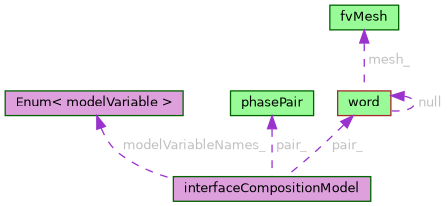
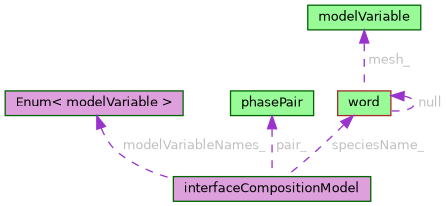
(364, 18) -> (364, 18)
(346, 146) -> (377, 146)
